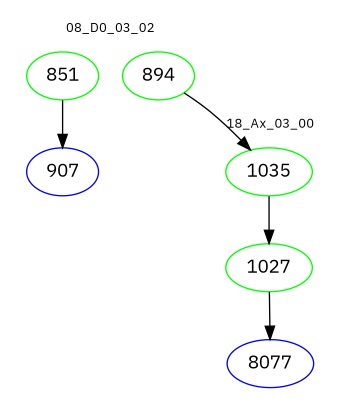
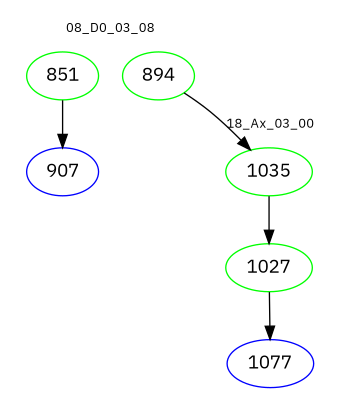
(111, 29) -> (111, 29)
(270, 364) -> (270, 364)
